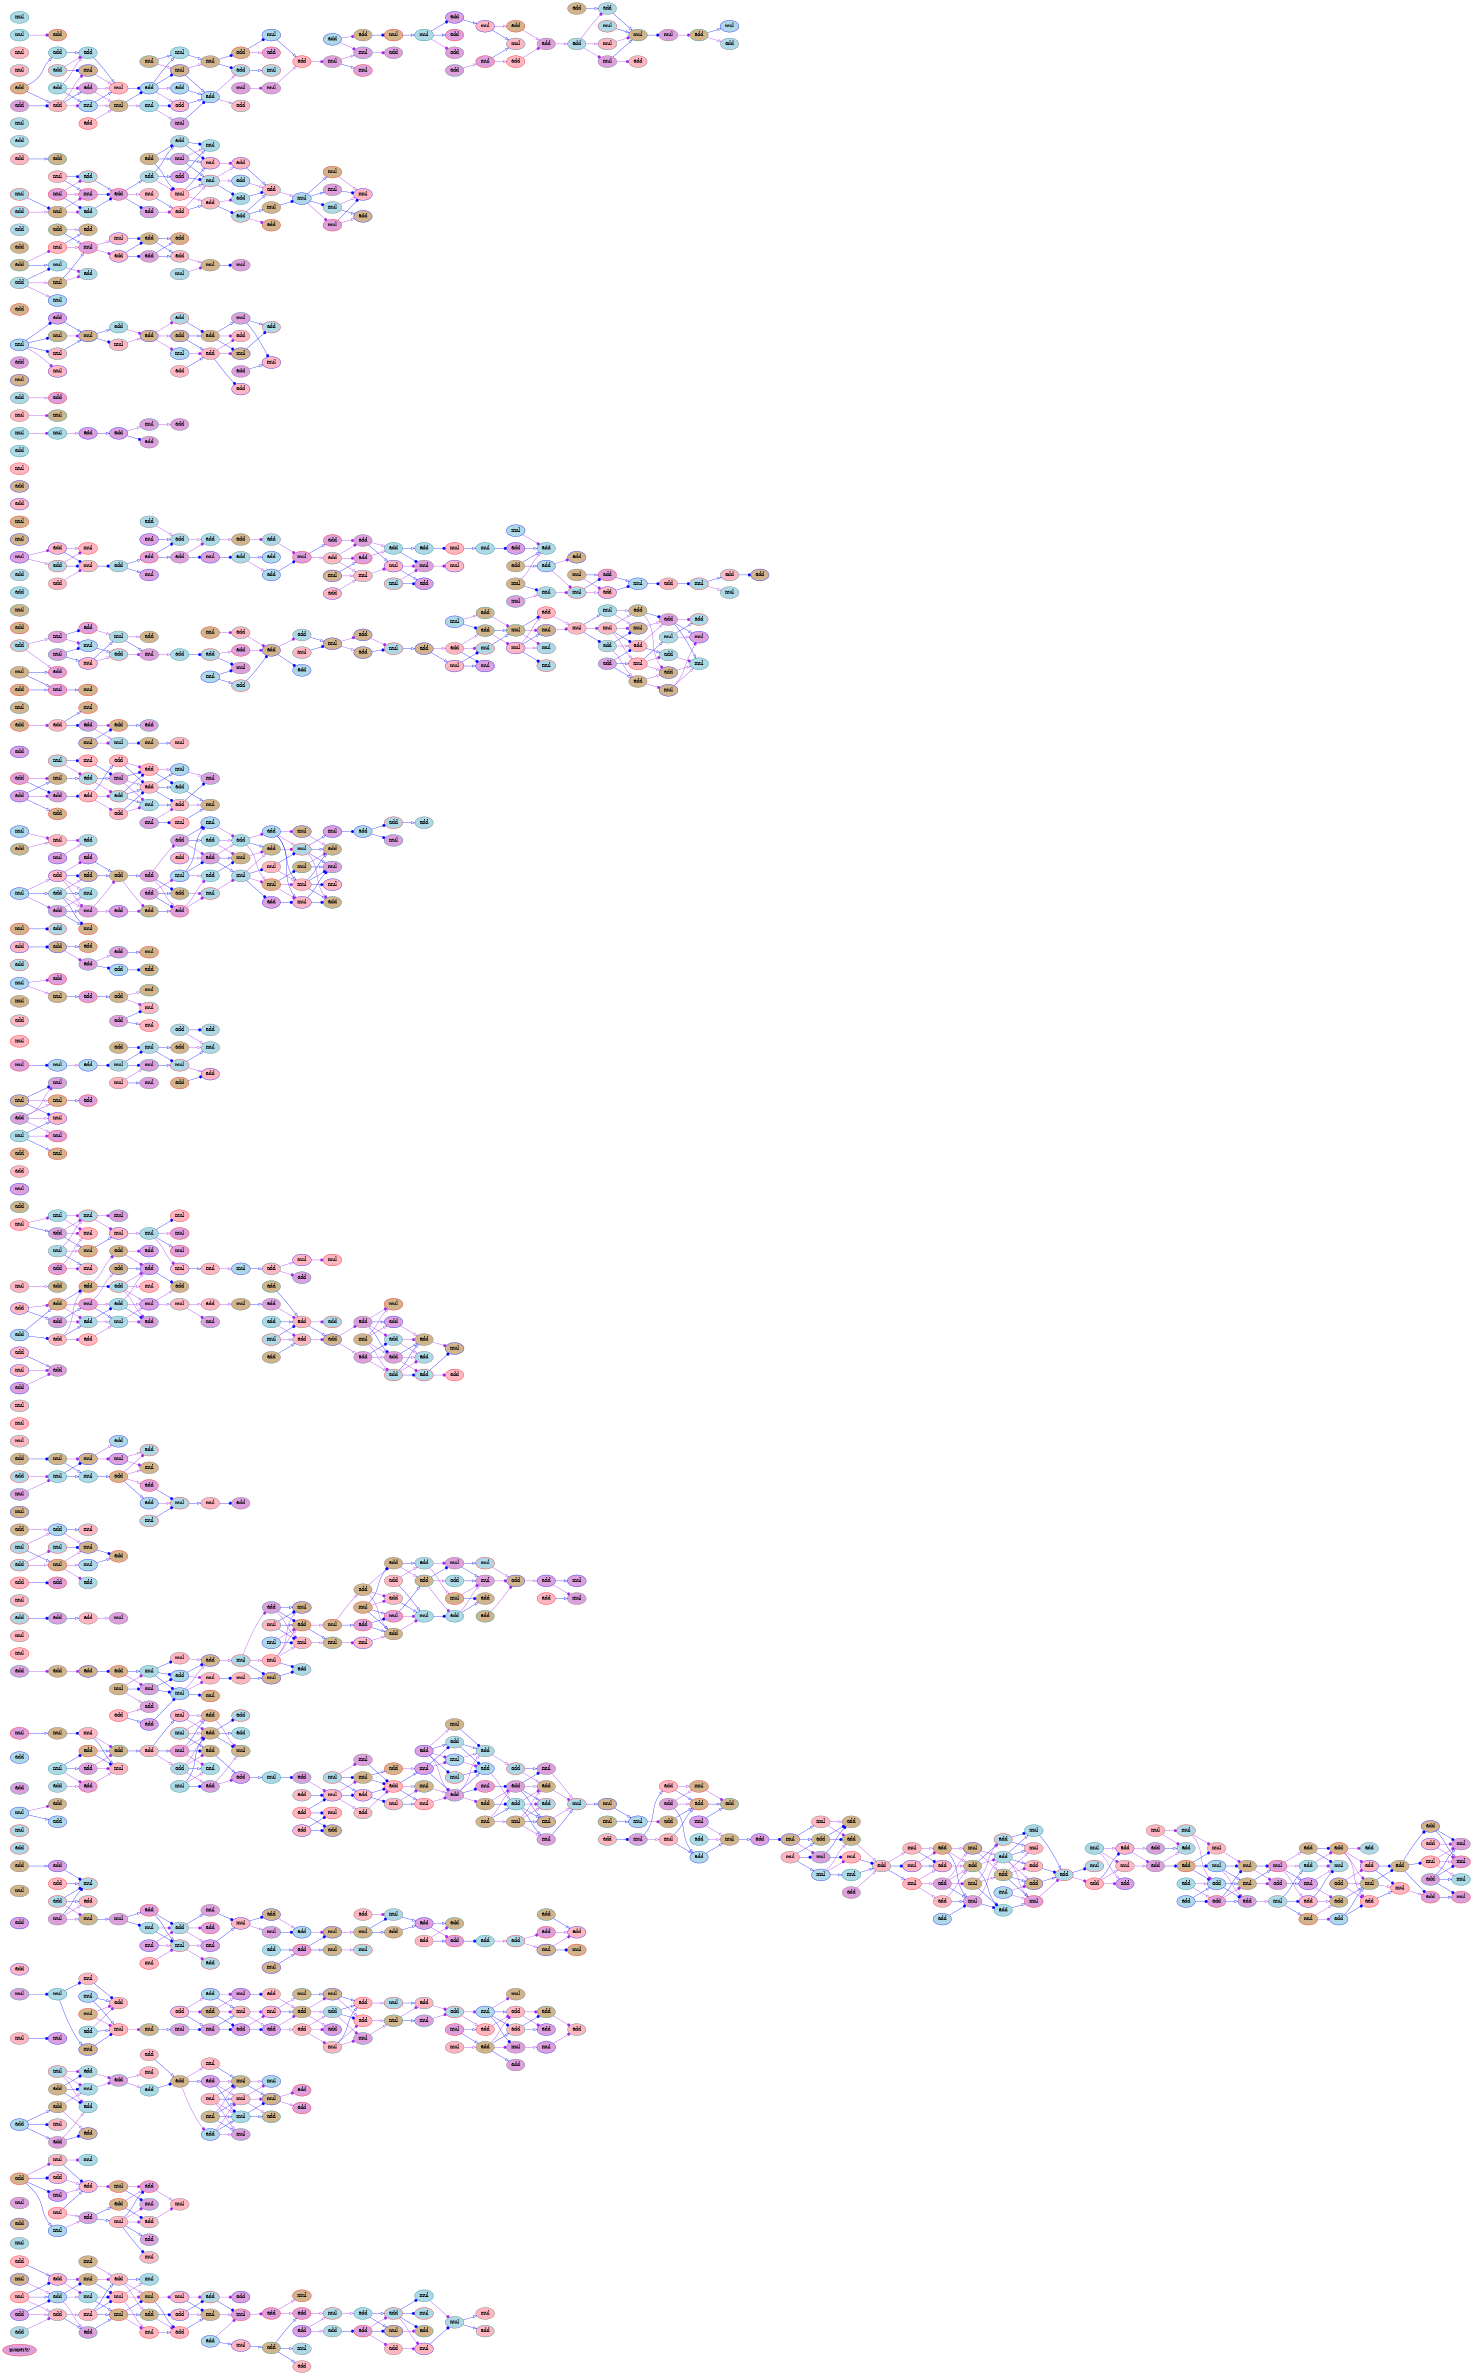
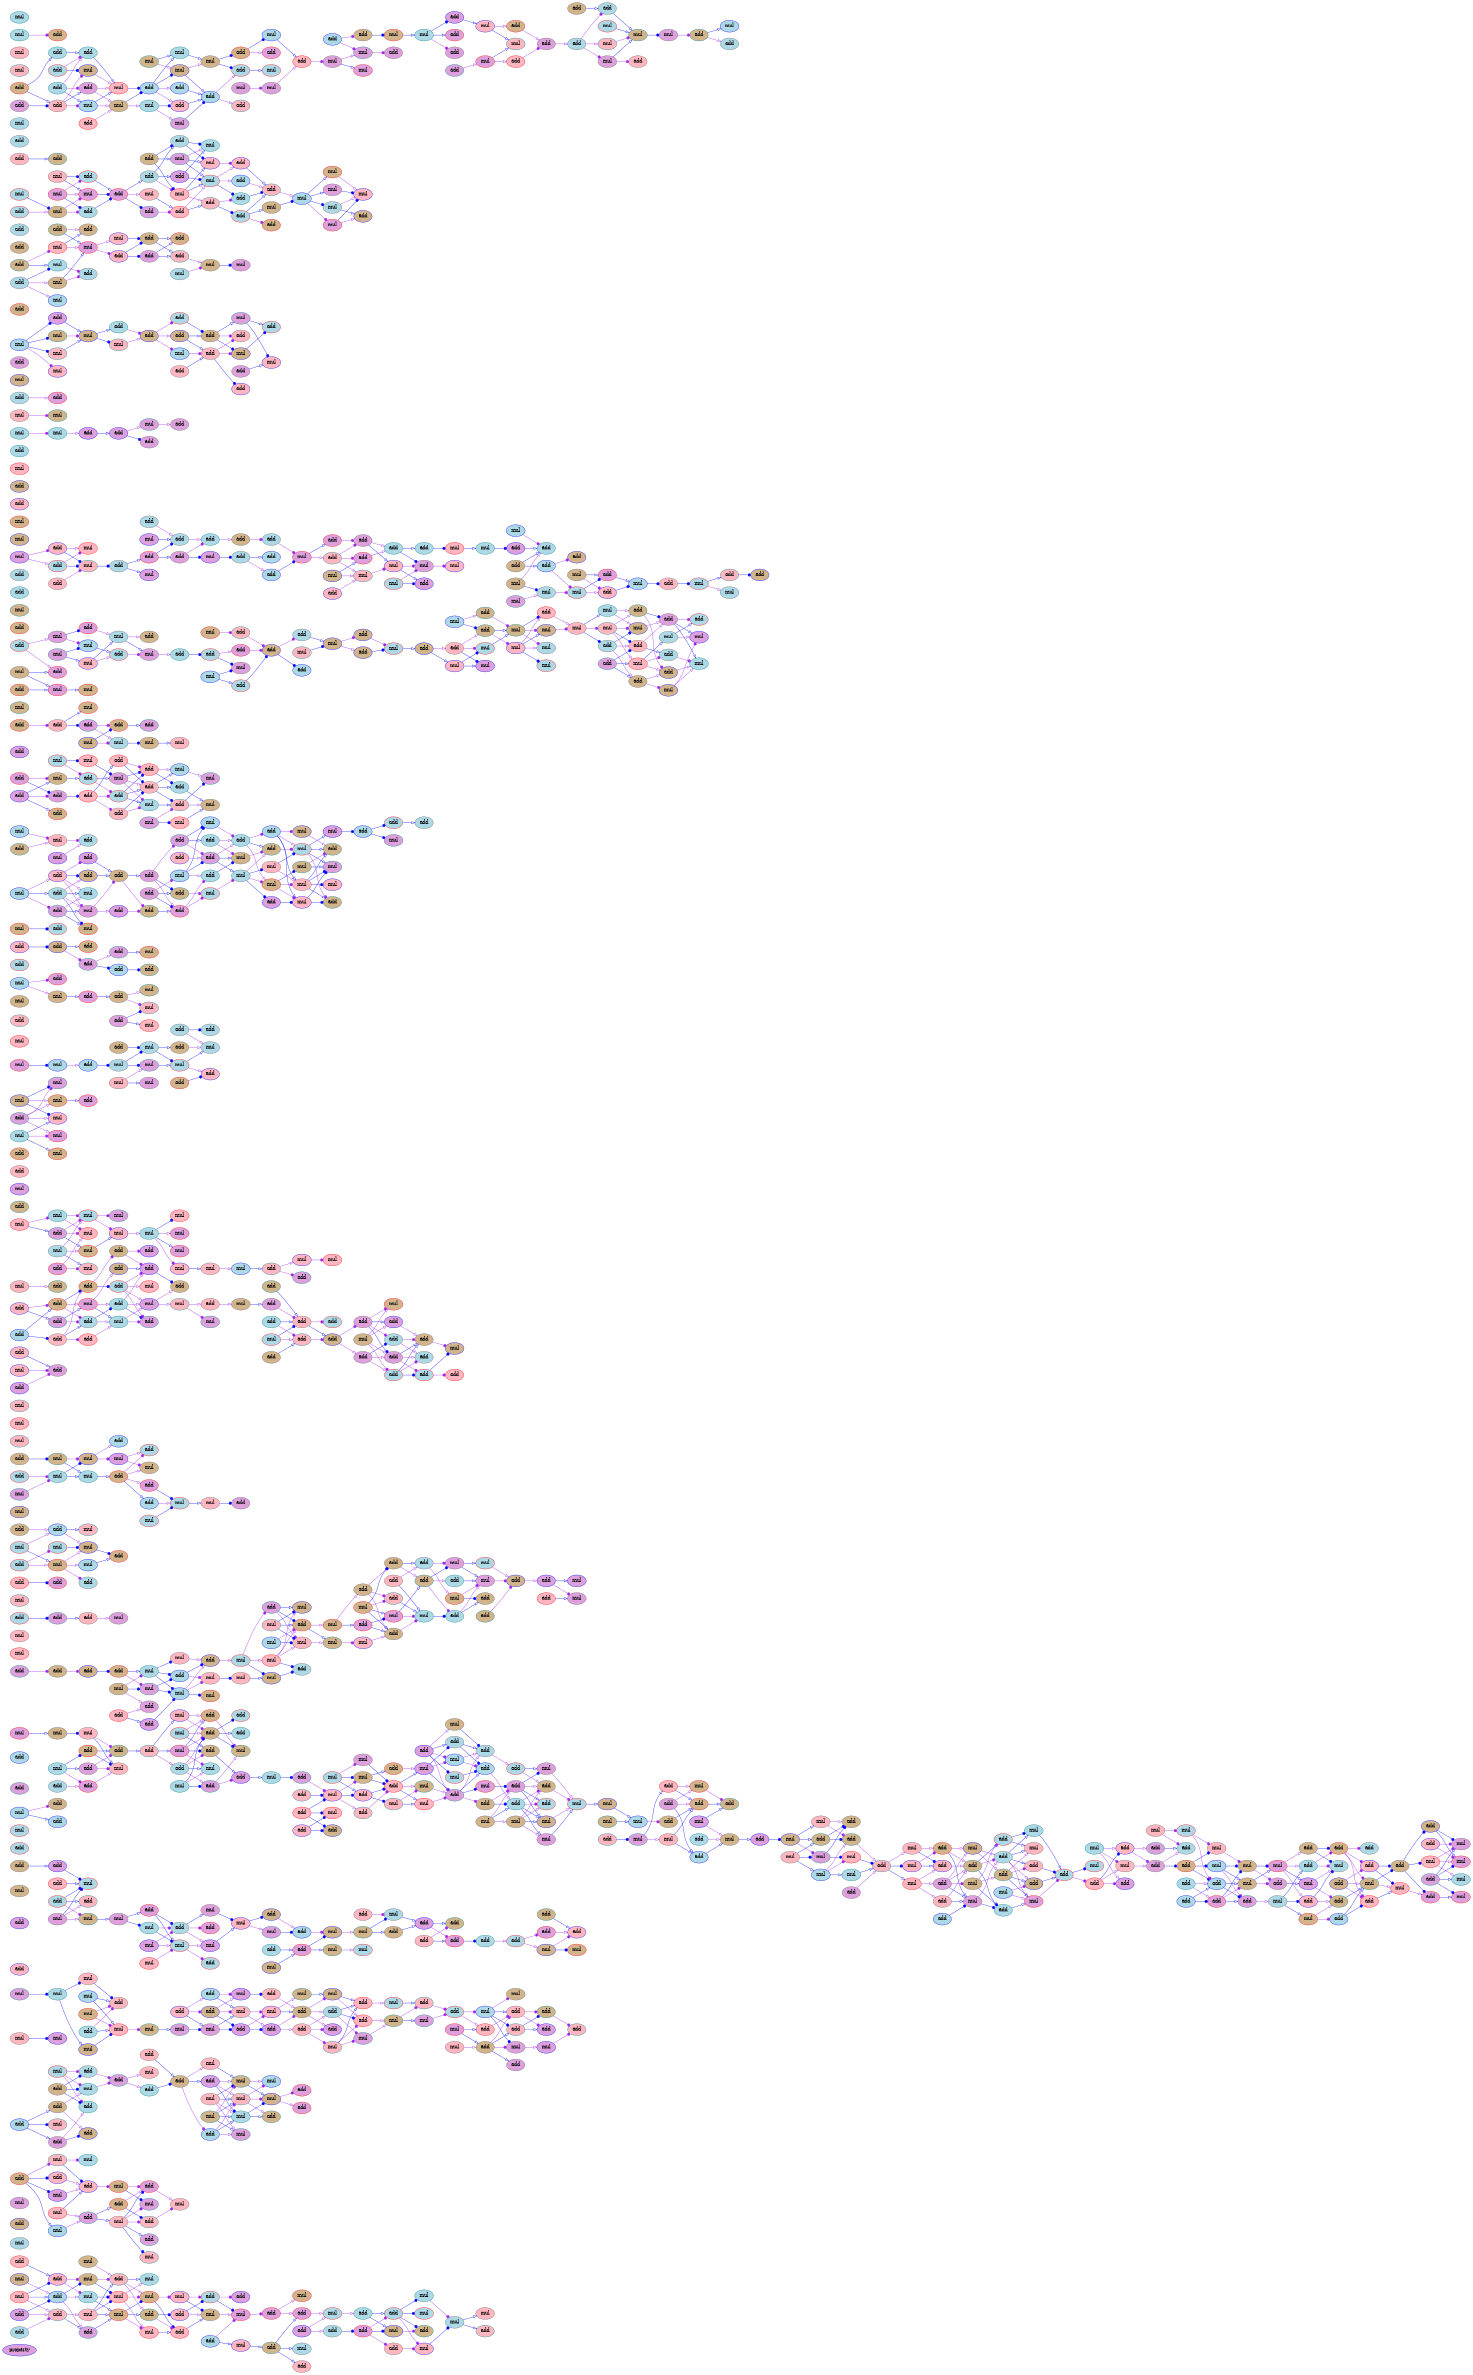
(20, 2350) -> (20, 2350)
